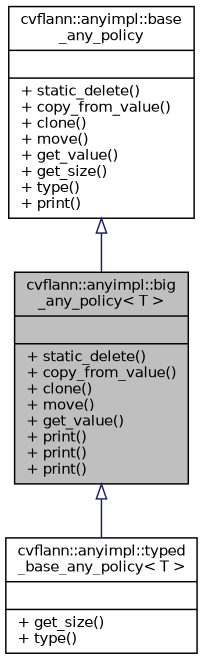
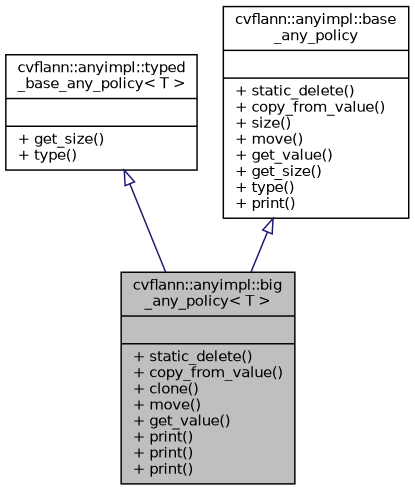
(54, 123) -> (263, 123)
(101, 518) -> (148, 228)
